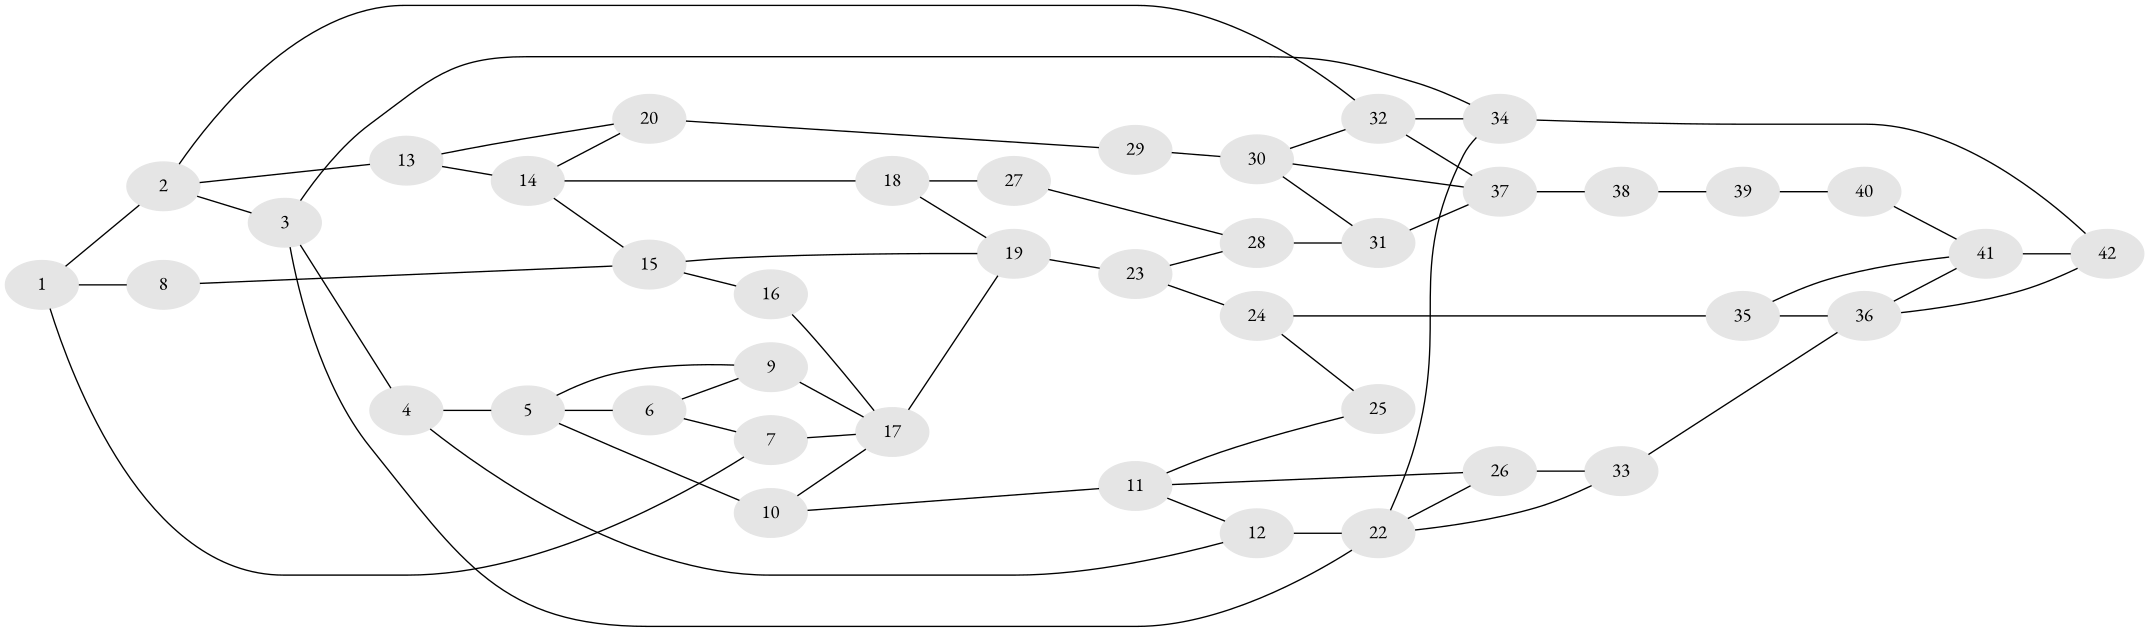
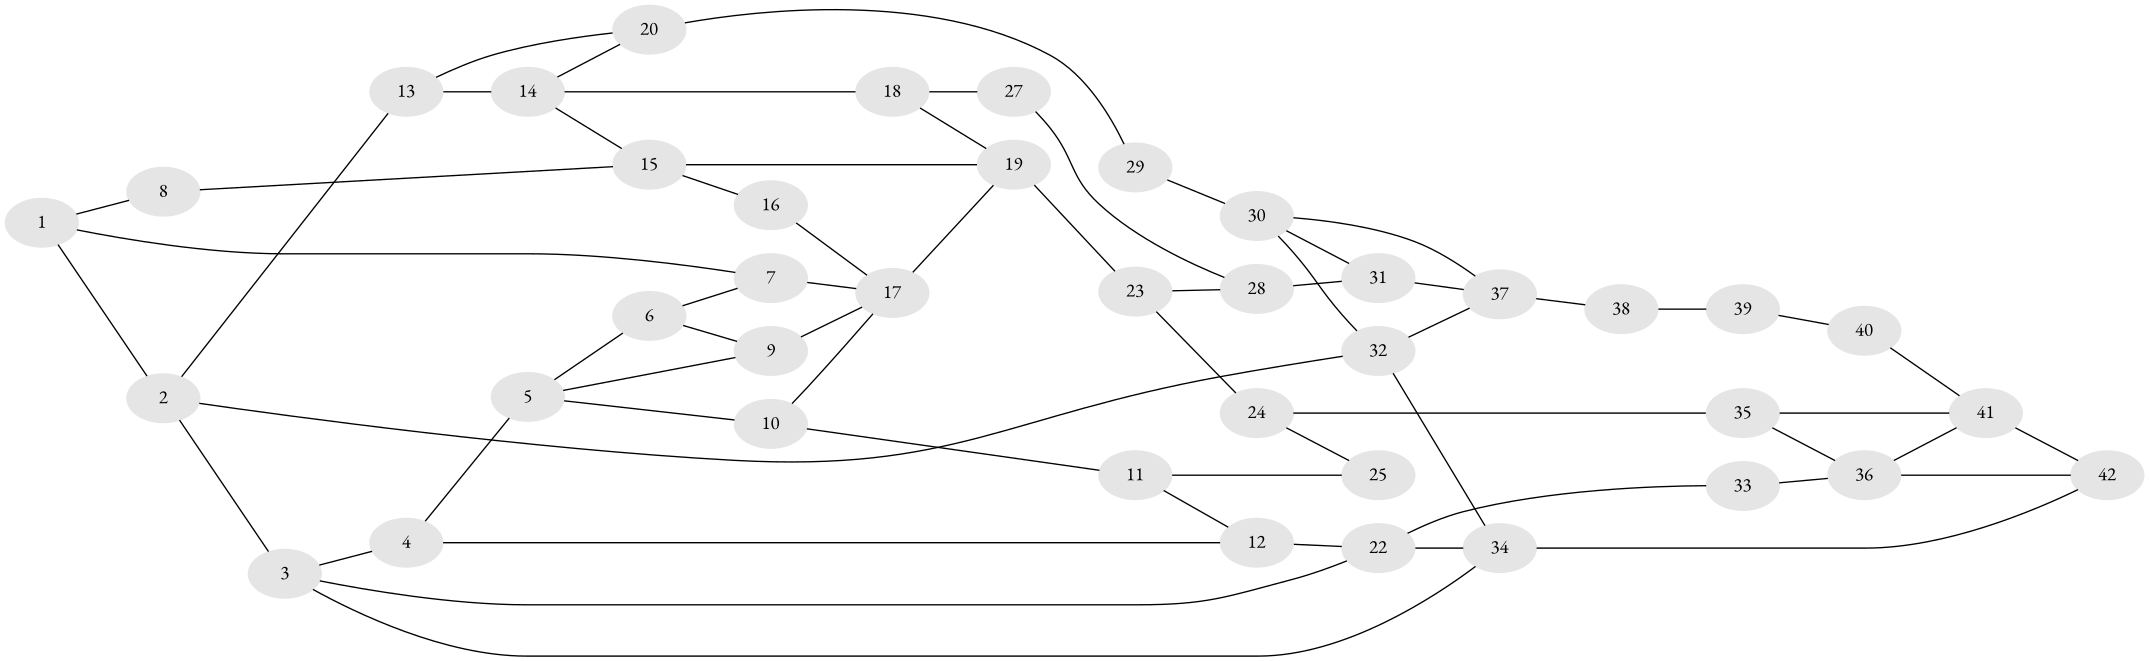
(1500, 471) -> none
